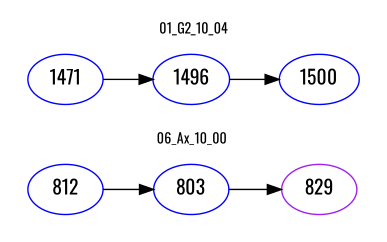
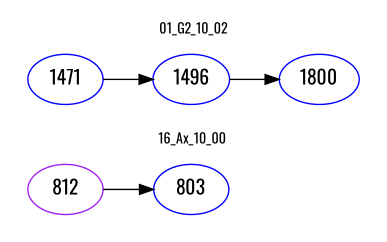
(193, 30) -> (193, 30)
(319, 79) -> (319, 79)
(192, 140) -> (192, 140)
(65, 189) -> (65, 189)
(319, 189) -> none
